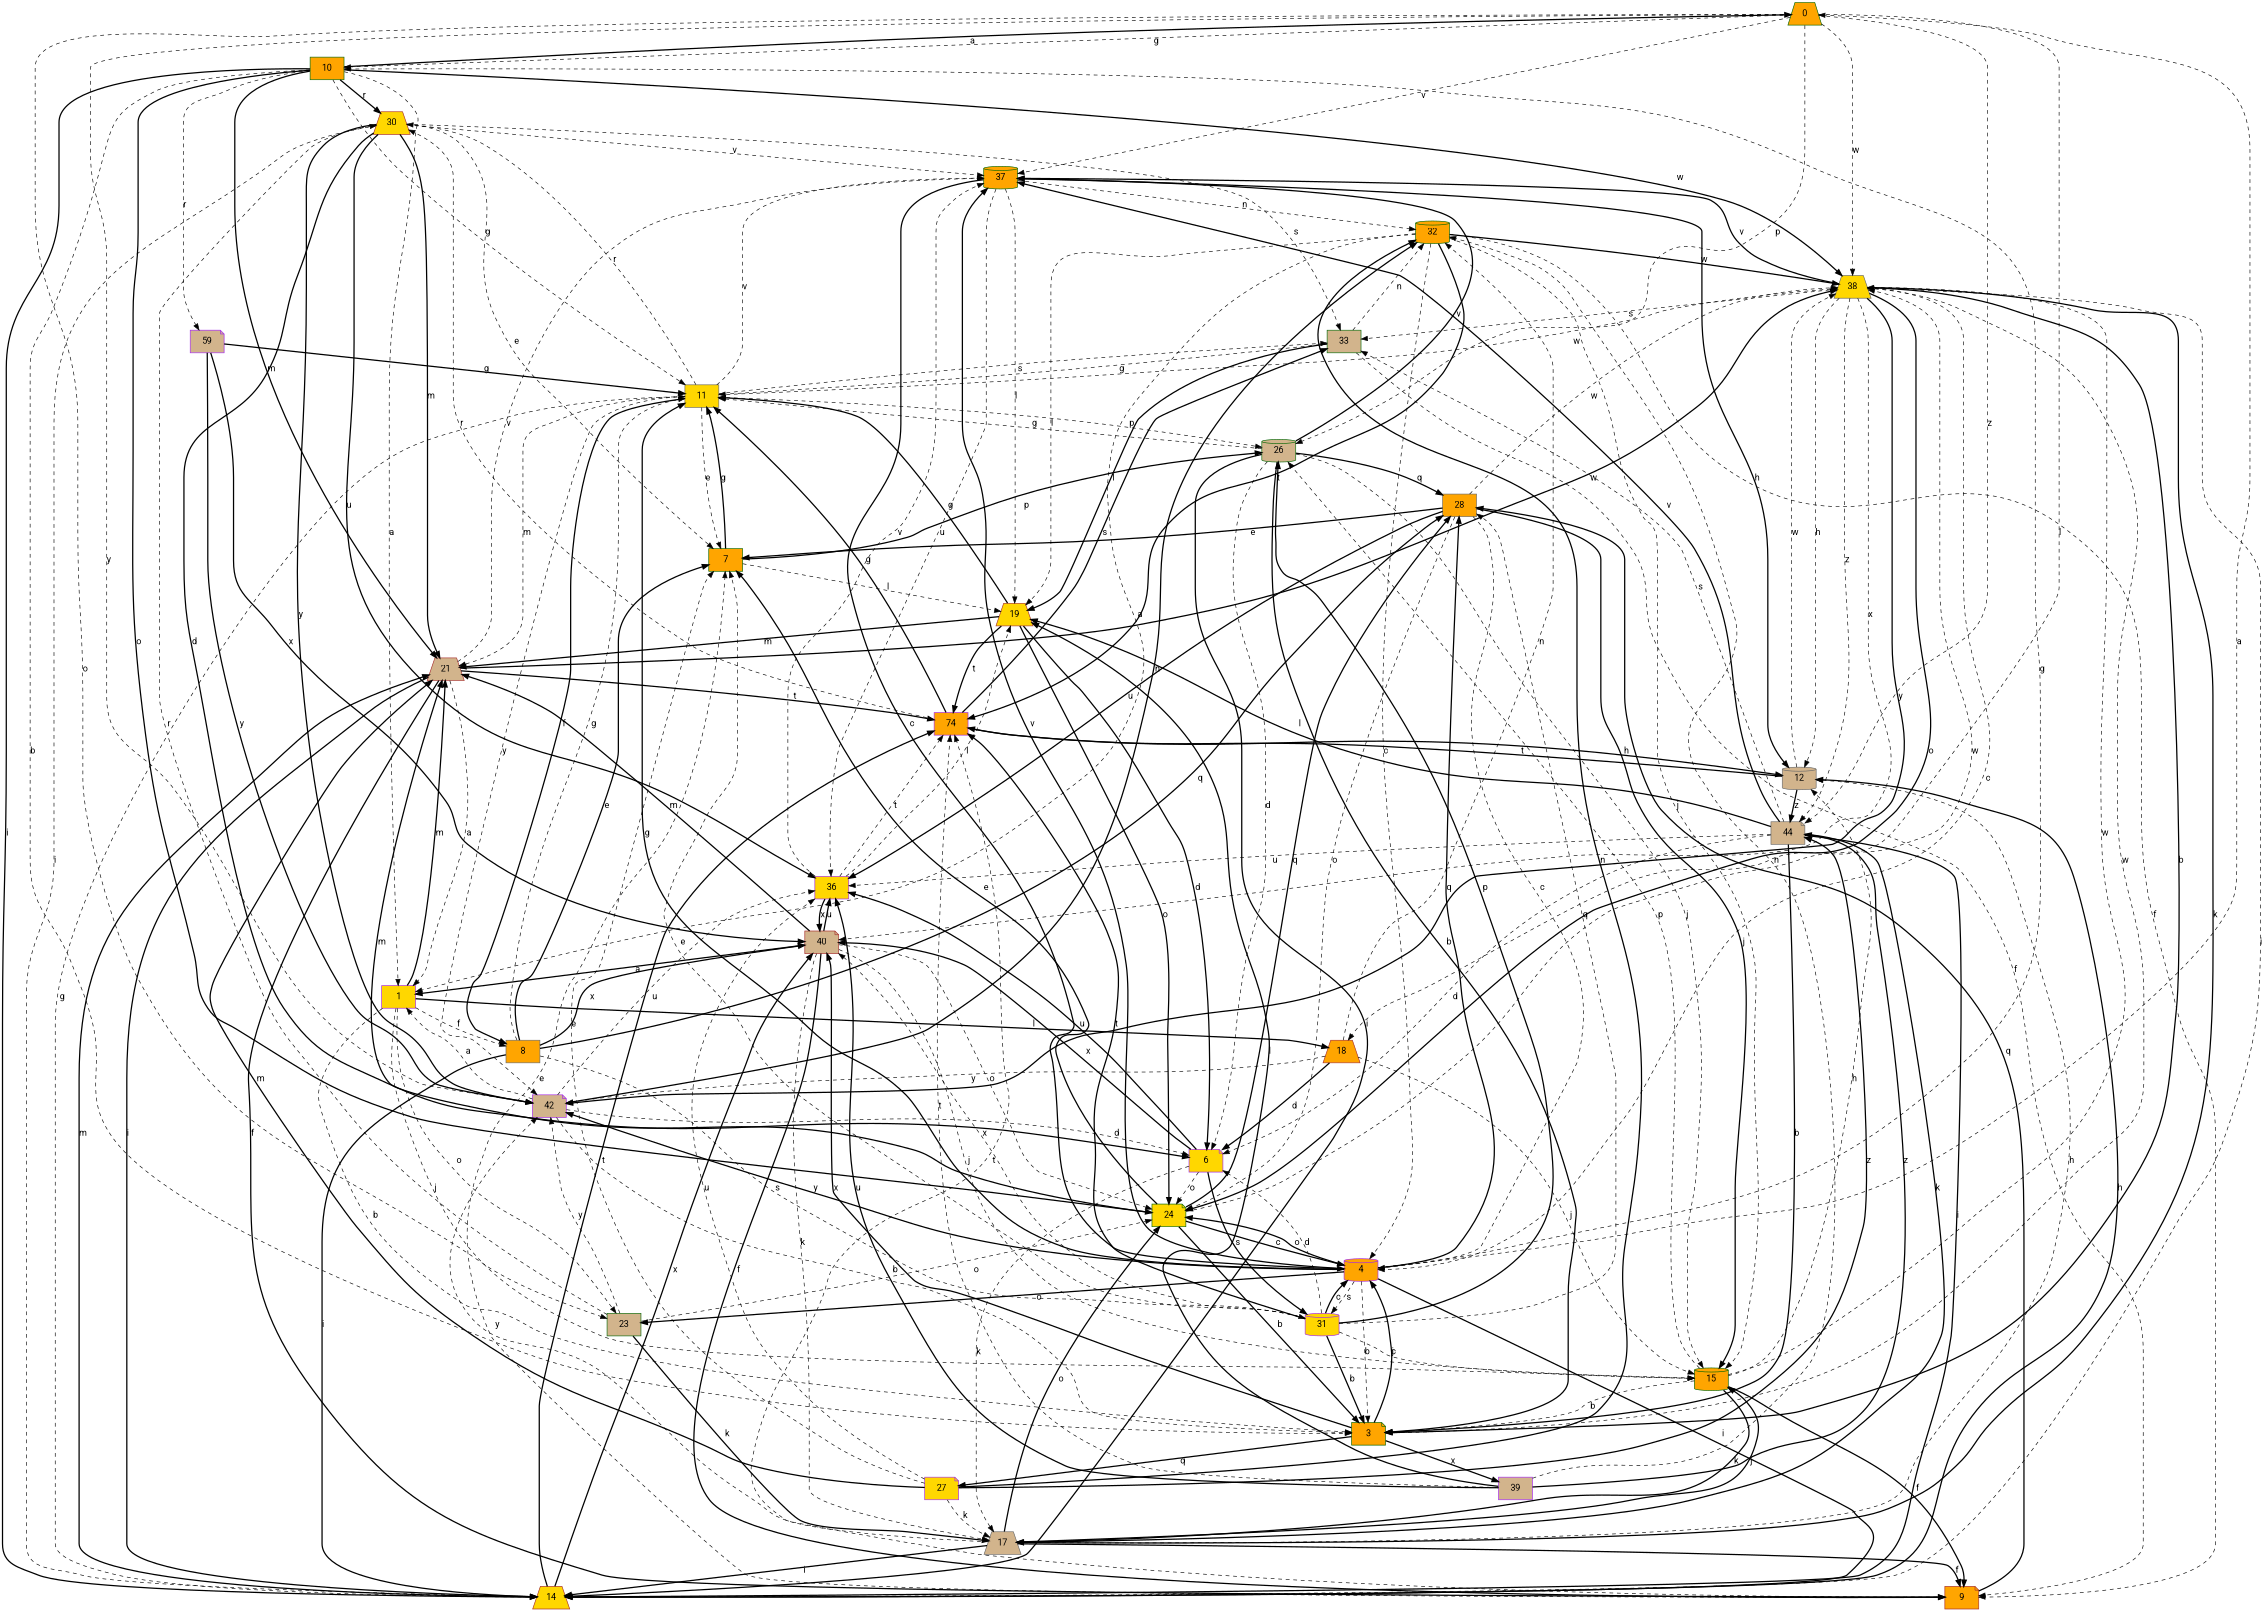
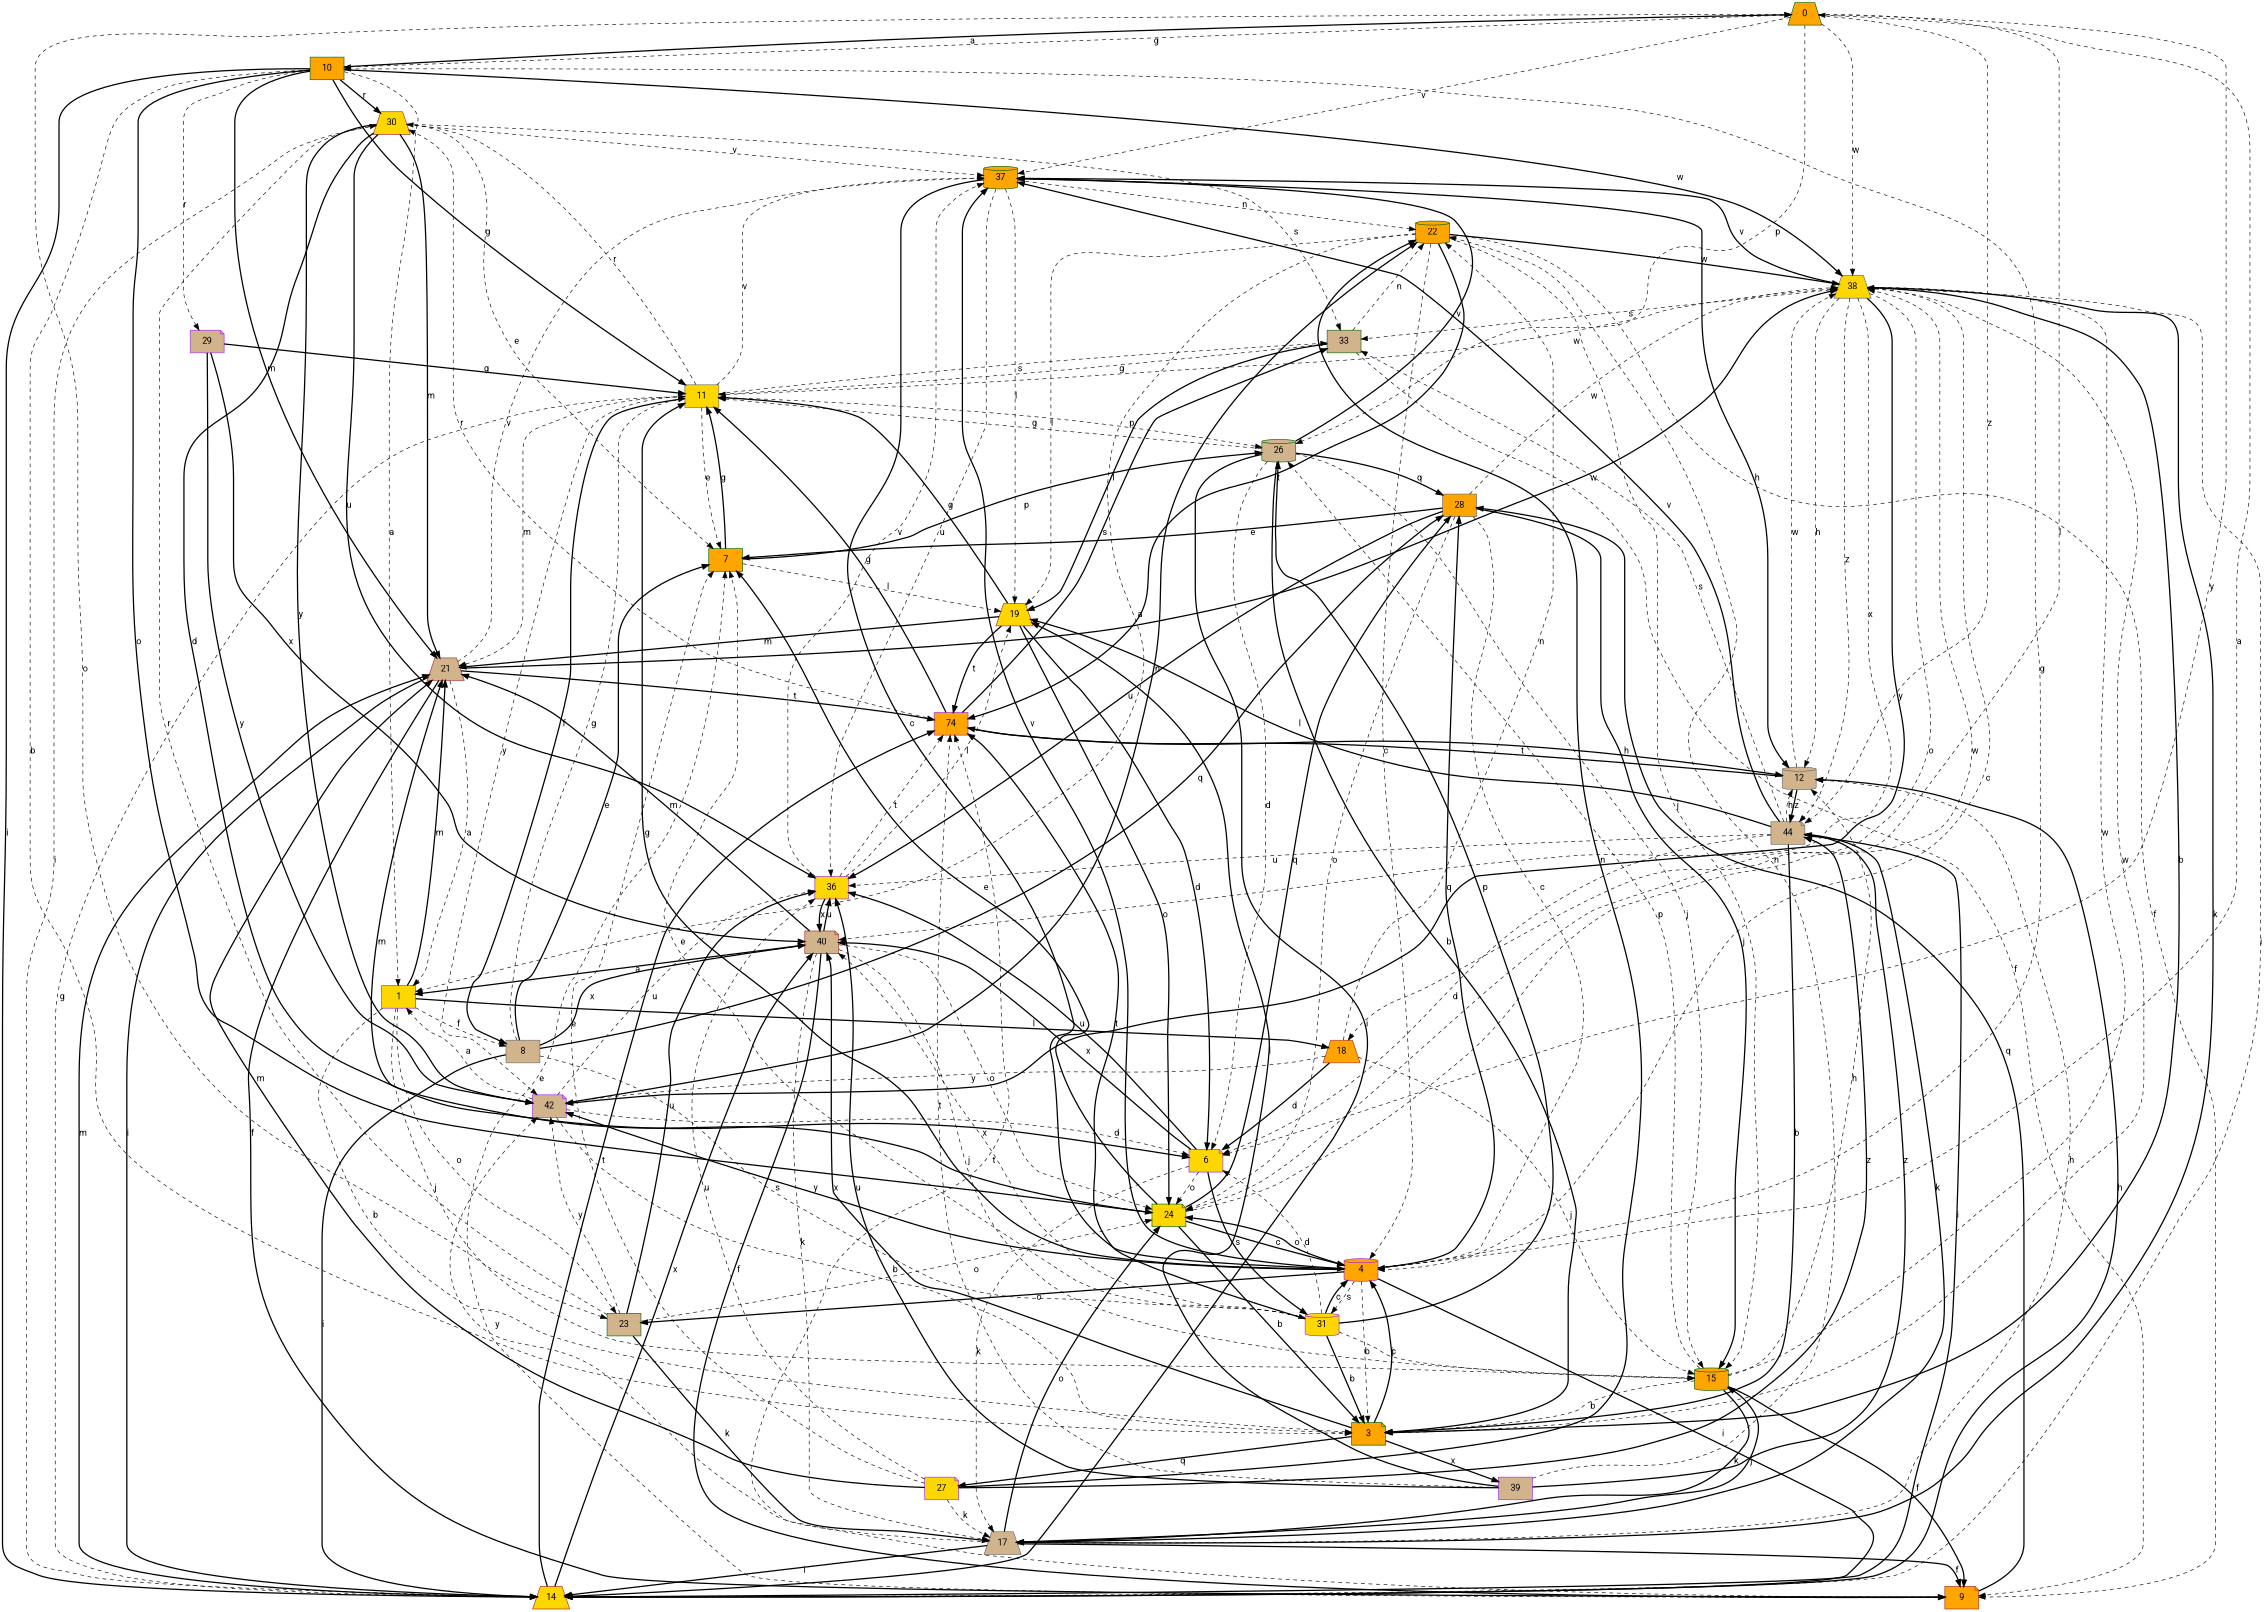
(316, 42) -> (2189, 683)
(1433, 232) -> (1433, 232)
(491, 247) -> (491, 247)
(207, 342) -> (207, 342)
none -> (1787, 808)
(1869, 835) -> (1869, 835)
(1606, 1026) -> none
(523, 1052) -> (523, 1052)
none -> (670, 1072)
